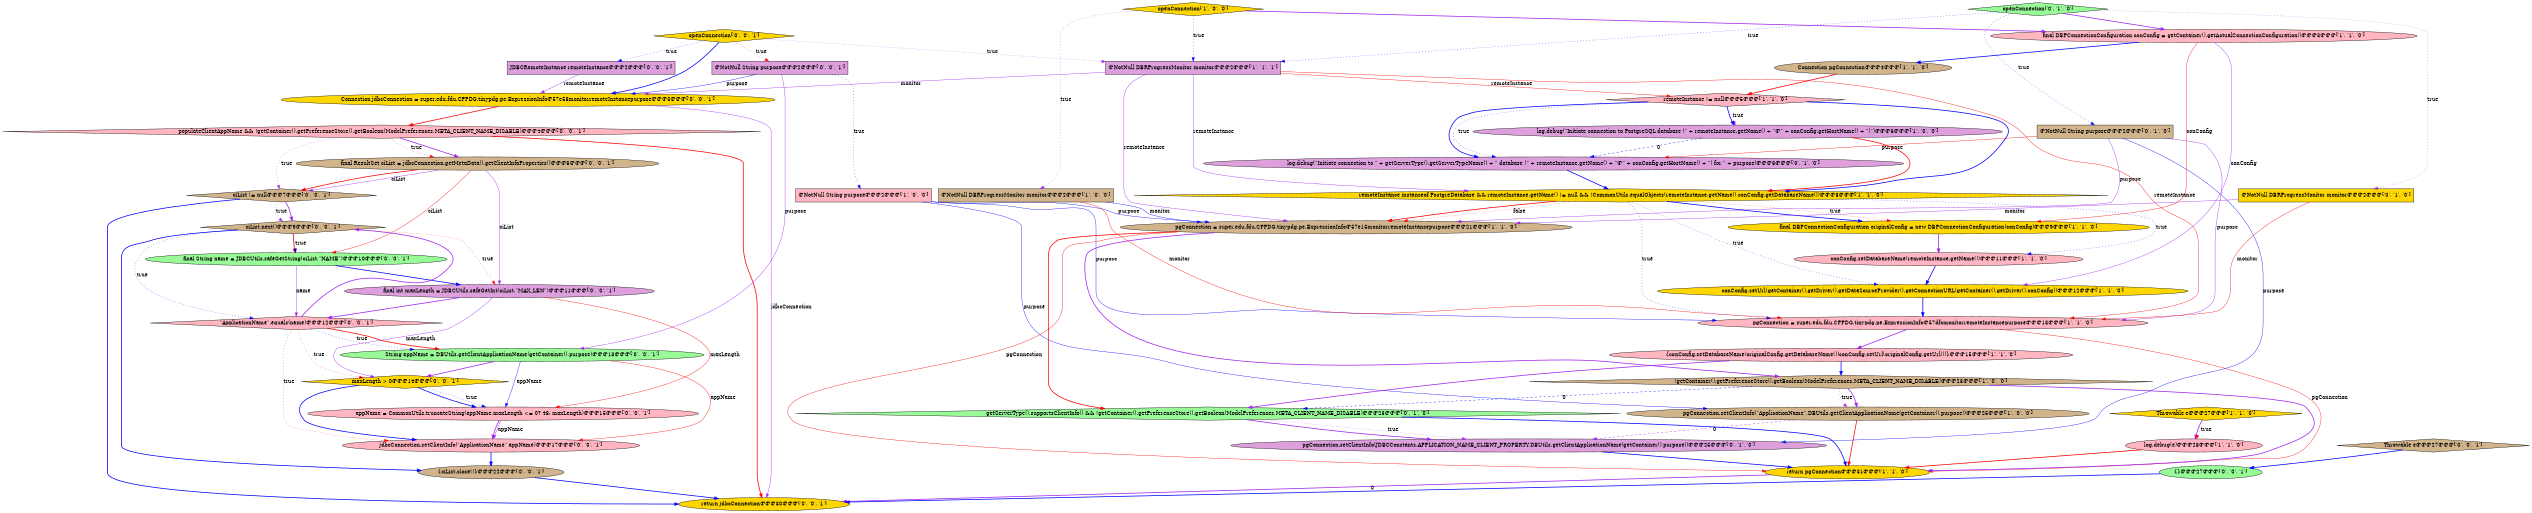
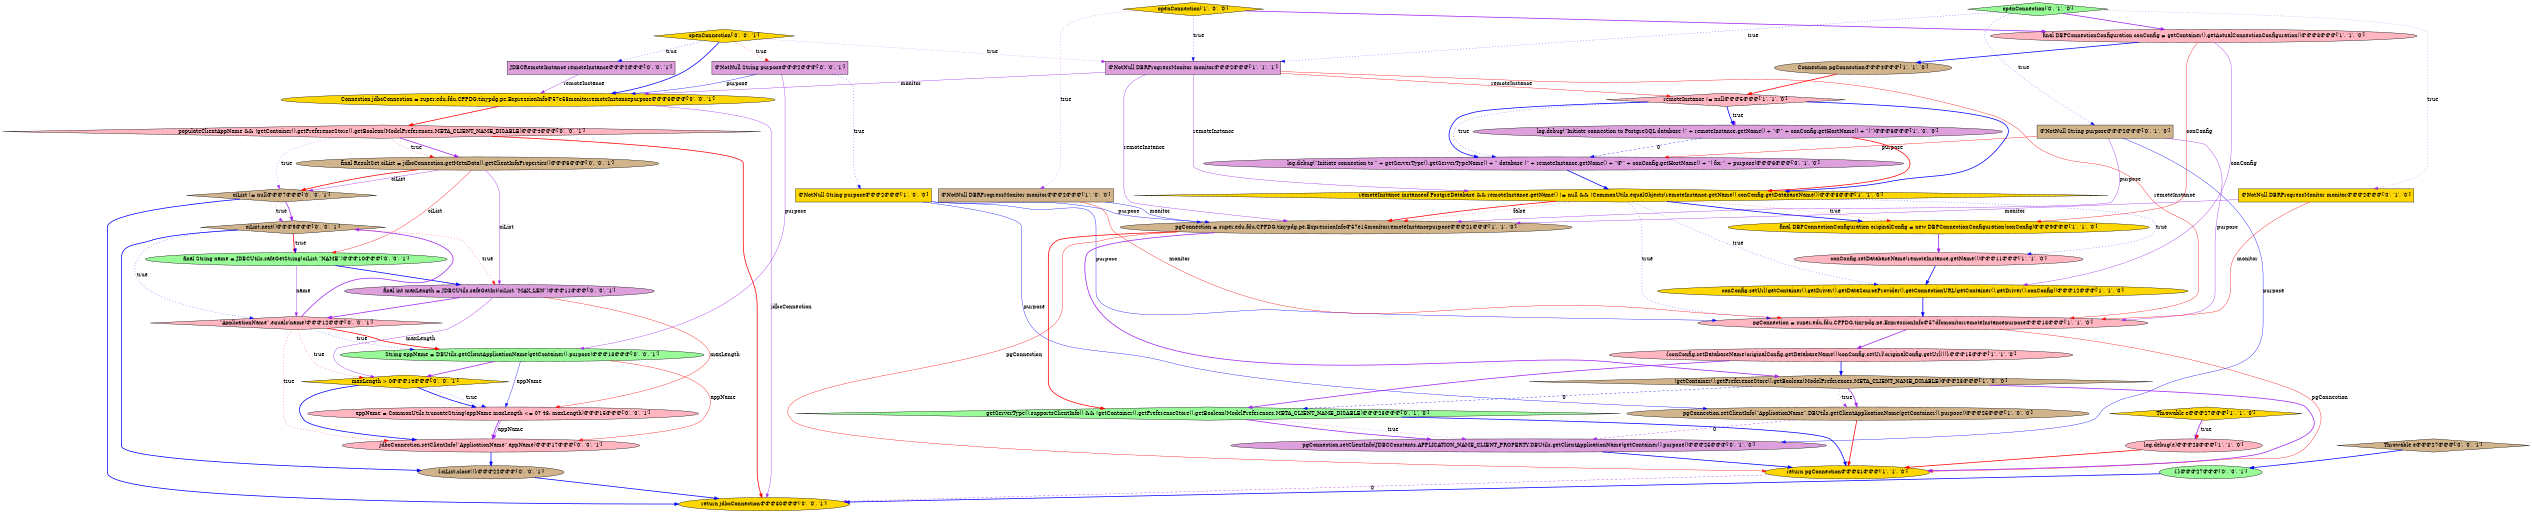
(864, 195) -> (864, 195)
(1309, 488) -> (1309, 488)
